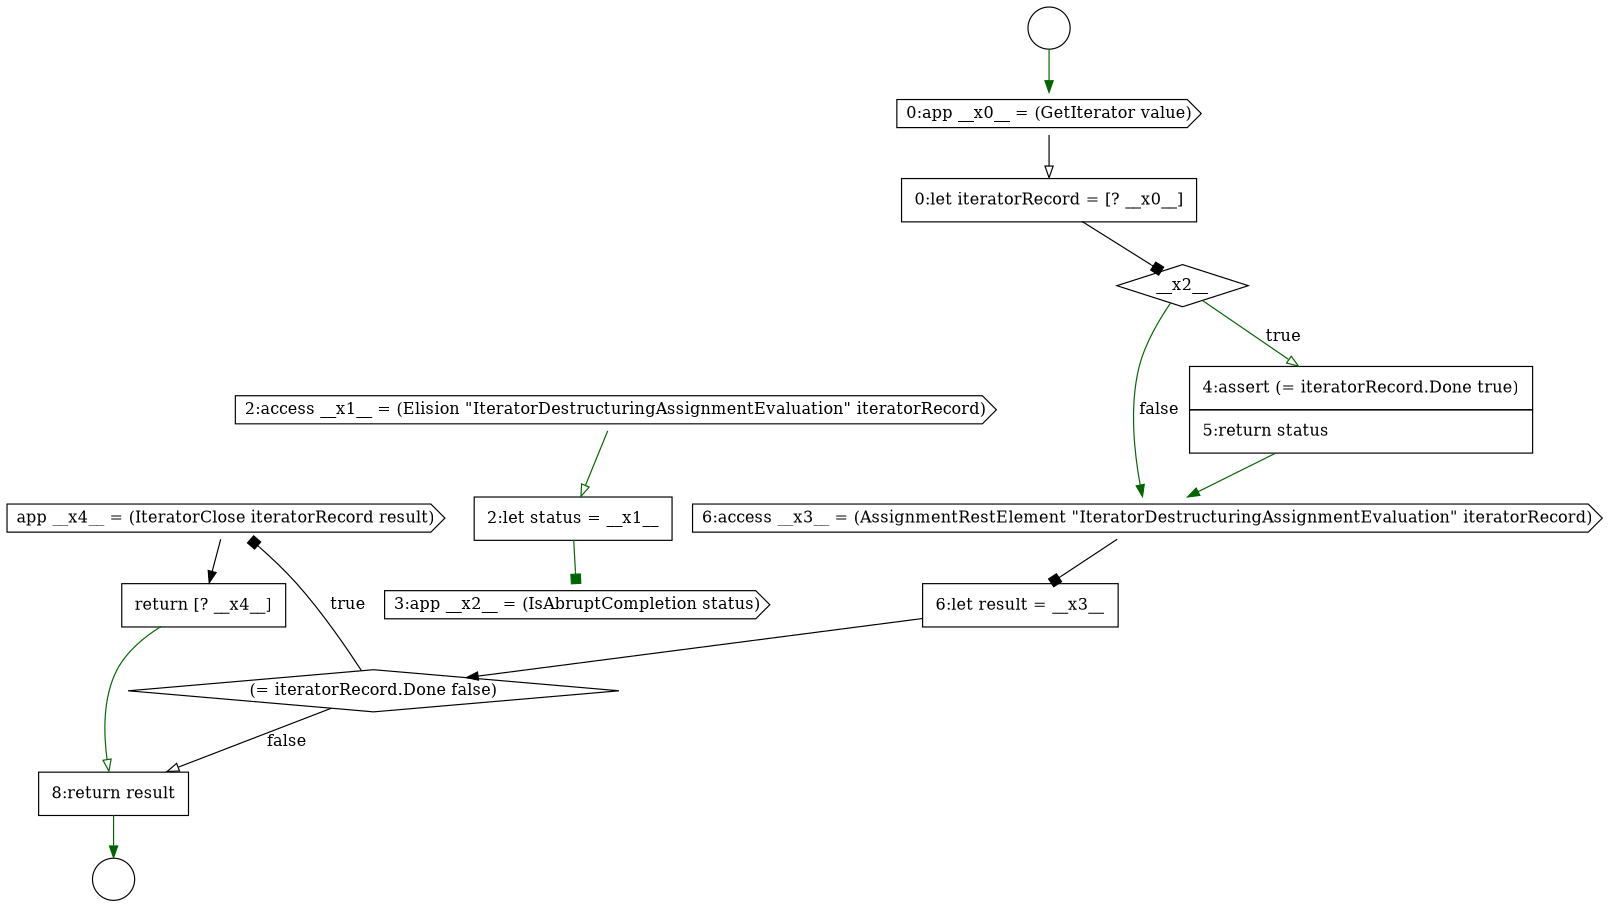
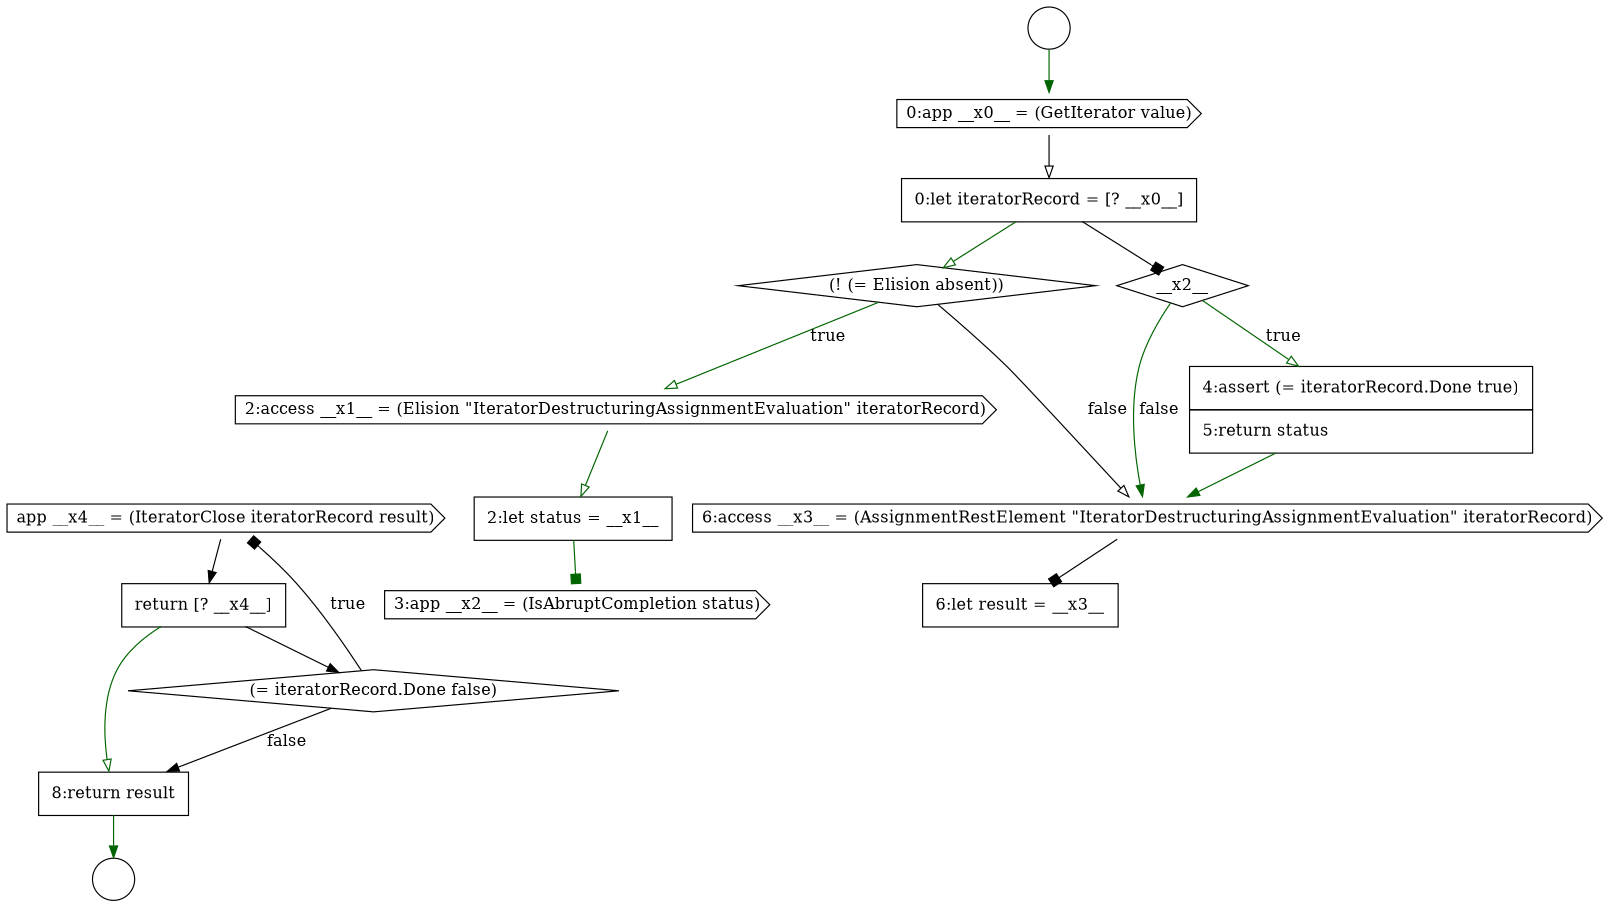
none -> (917, 286)
(700, 647) -> (287, 647)
(255, 738) -> (255, 738)
